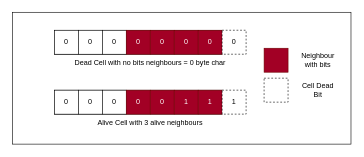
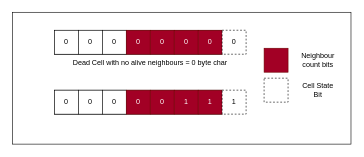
(318, 60) -> (318, 60)
(150, 63) -> (150, 63)
(318, 90) -> (318, 90)
(150, 123) -> none
